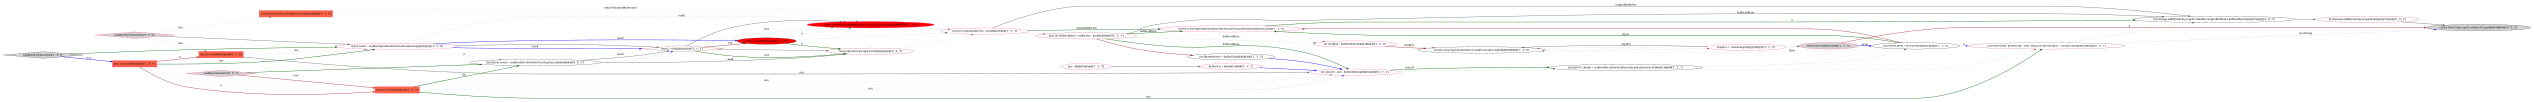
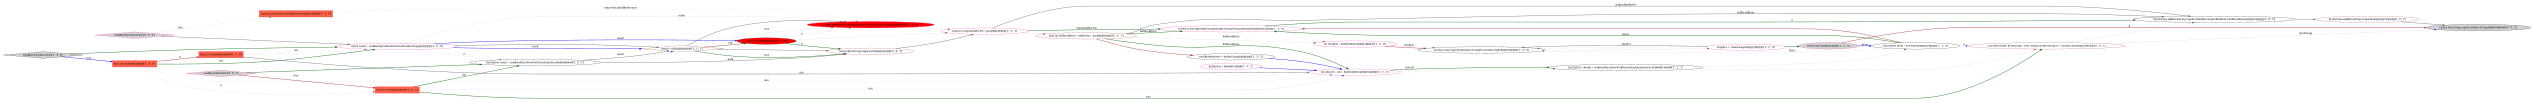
(934, 43) -> (934, 43)
(175, 44) -> none
(1791, 47) -> (1791, 47)
(1086, 66) -> none
(254, 93) -> (254, 93)
